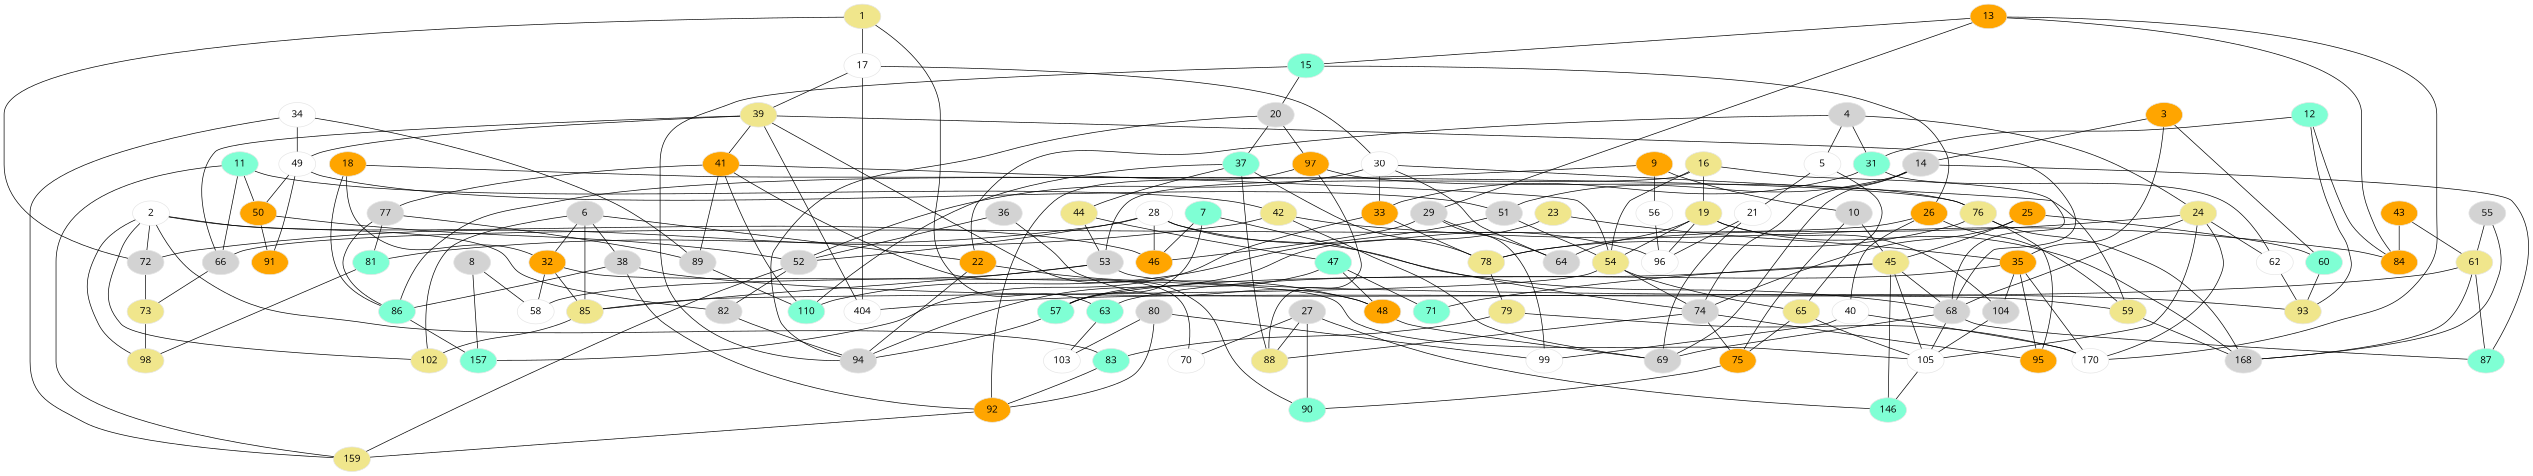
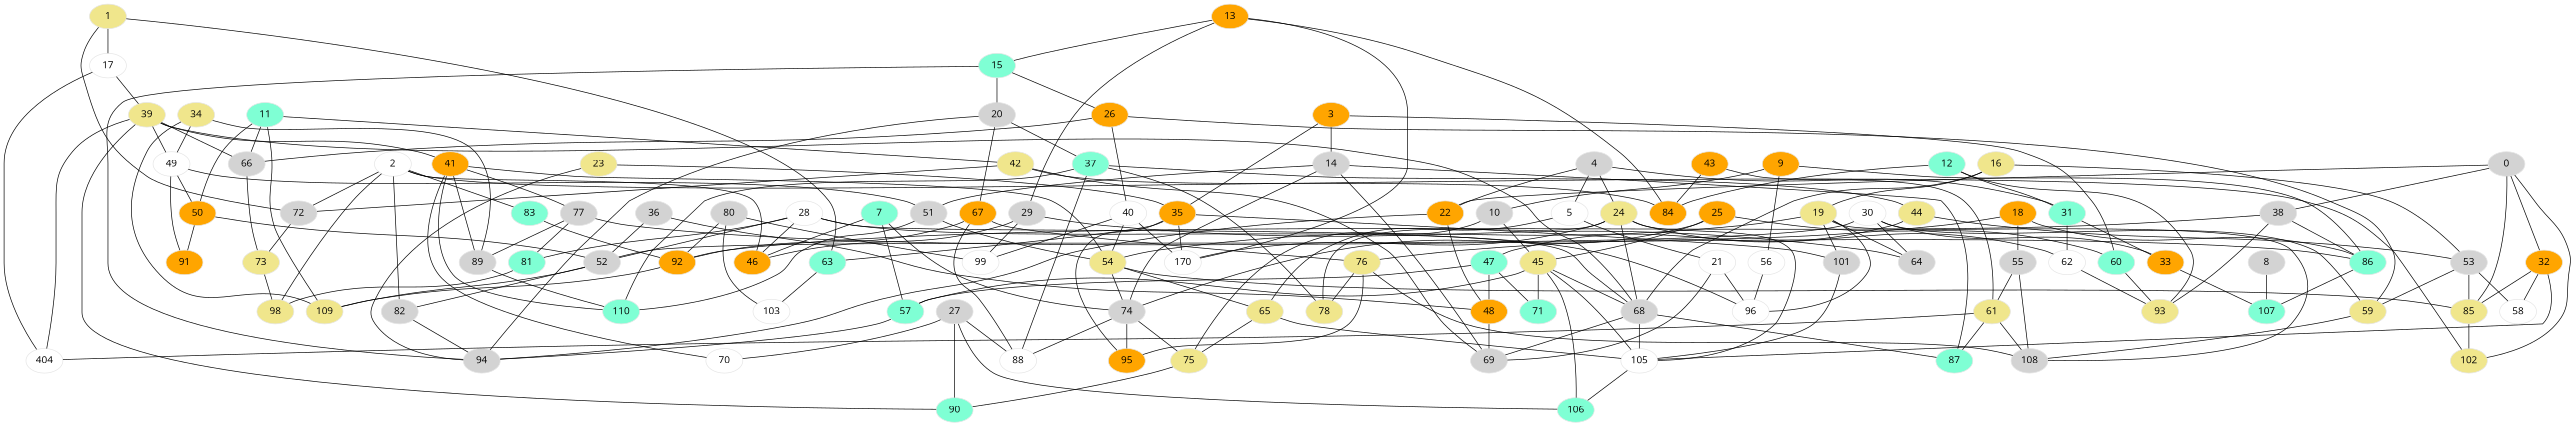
(1135, 77) -> none
(297, 115) -> (196, 115)
(1311, 164) -> (978, 213)
(1635, 198) -> (1118, 238)
(585, 213) -> (2506, 164)
(1433, 238) -> none
(412, 249) -> (2018, 238)
(501, 285) -> none
(1507, 312) -> none
(2001, 312) -> (1842, 262)
(478, 361) -> (2267, 312)
(1270, 361) -> (1018, 361)
(1738, 361) -> (1189, 361)
(2243, 361) -> (2030, 361)
(1888, 410) -> (1576, 410)
(352, 459) -> (325, 312)
